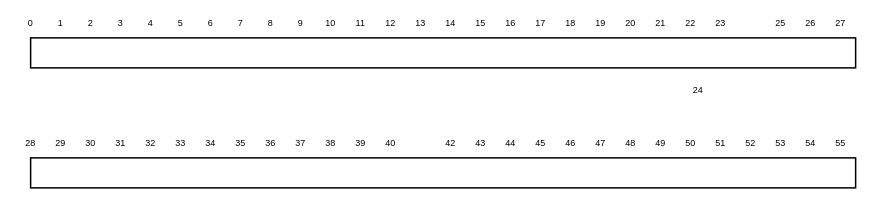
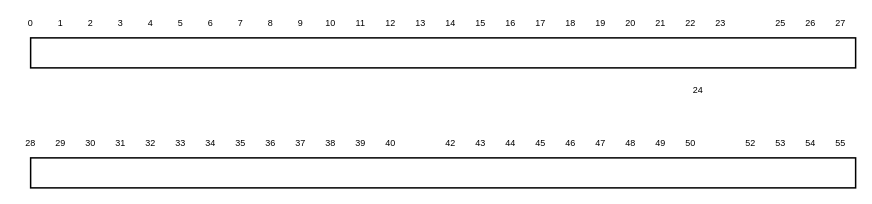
(720, 143) -> none
